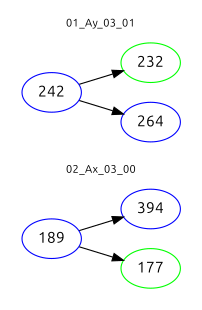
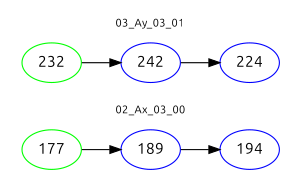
(101, 24) -> (151, 24)
(96, 79) -> (96, 63)
(151, 122) -> (250, 63)
(151, 209) -> (250, 150)
(96, 252) -> (96, 150)
